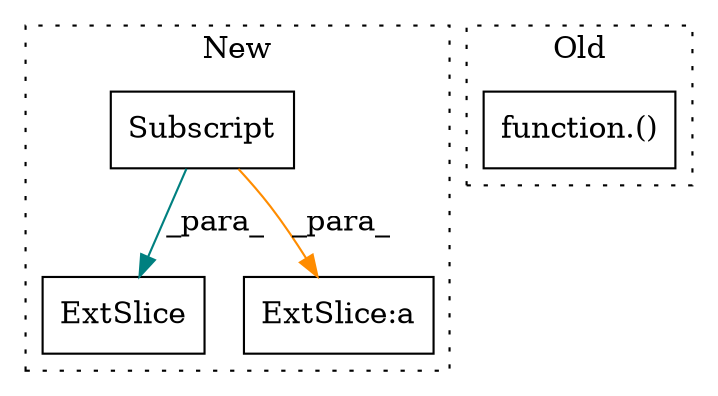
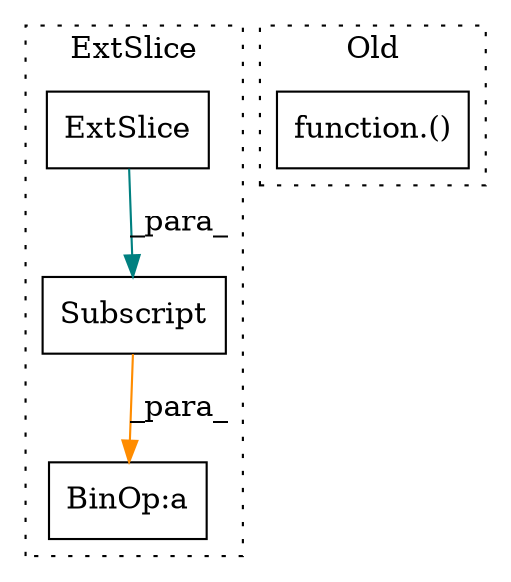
(238, 50) -> (134, 50)
(167, 213) -> (131, 212)
(339, 315) -> (128, 501)
